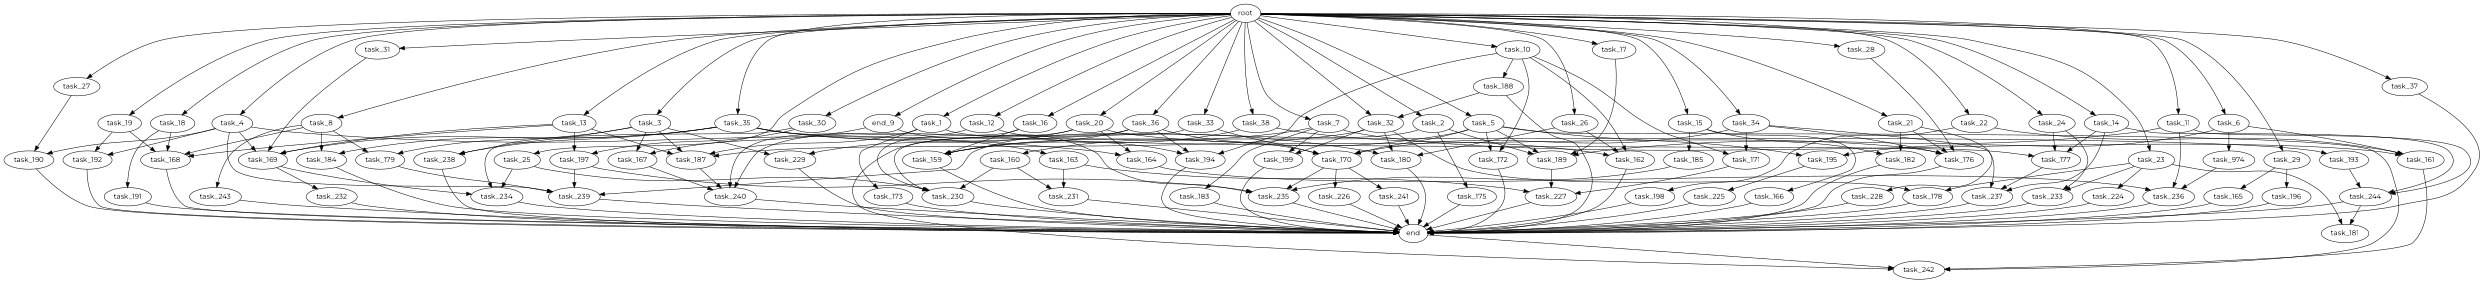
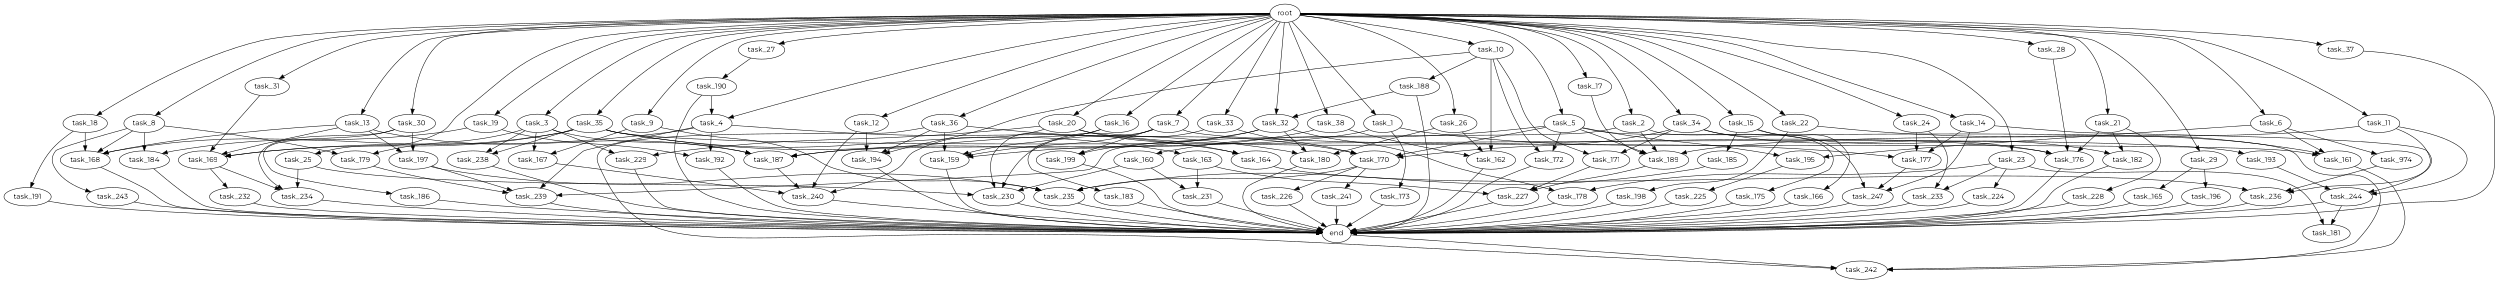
(883, 123) -> (642, 123)
(134, 141) -> (712, 103)
none -> (415, 197)
(1987, 197) -> (1868, 197)
